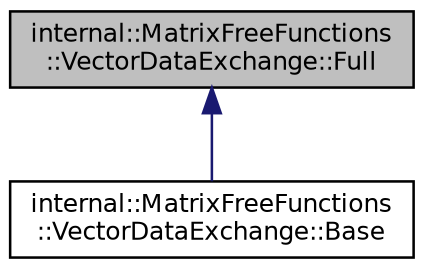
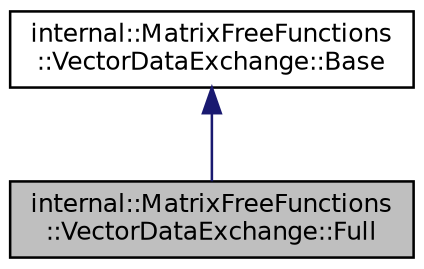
(212, 148) -> (212, 148)
